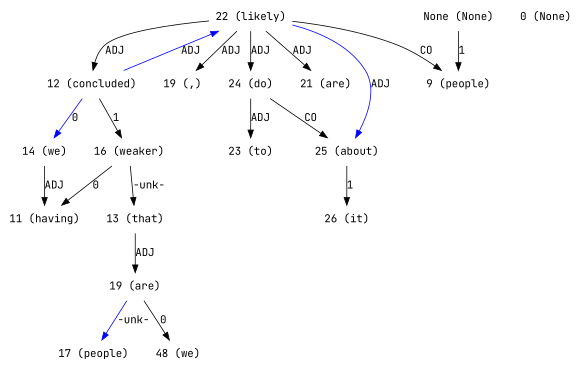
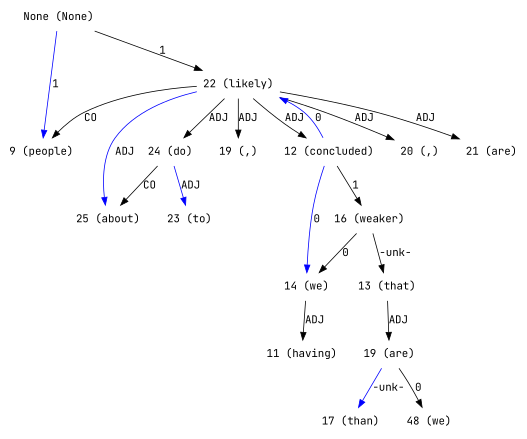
(546, 17) -> none
(458, 47) -> (50, 81)
none -> (145, 49)
(191, 51) -> (319, 118)
(251, 114) -> (179, 182)
none -> (420, 152)
(90, 183) -> (341, 250)
(347, 219) -> none
(93, 354) -> (351, 422)
